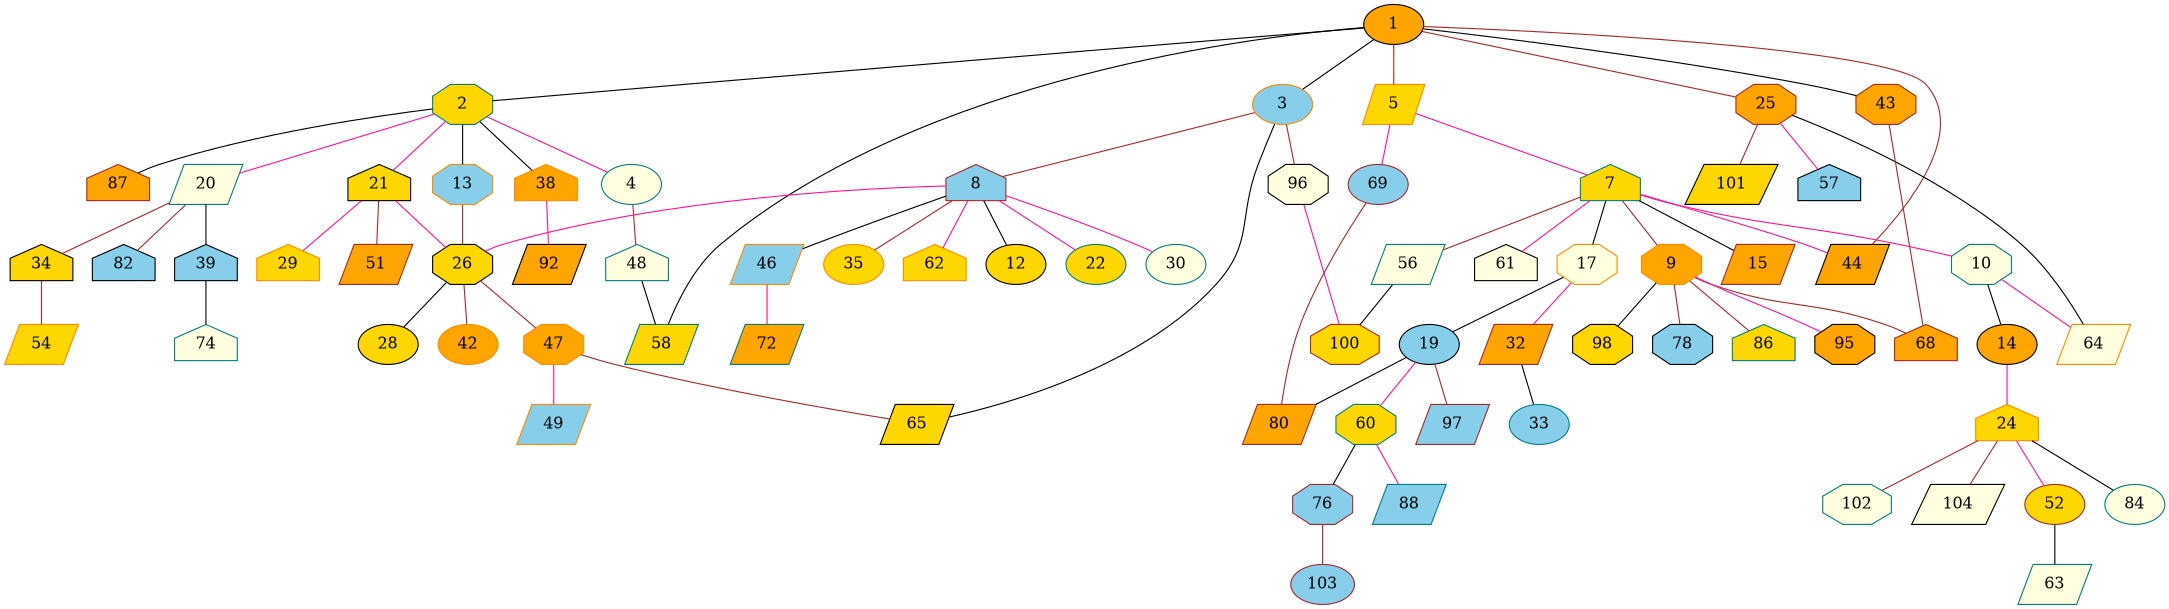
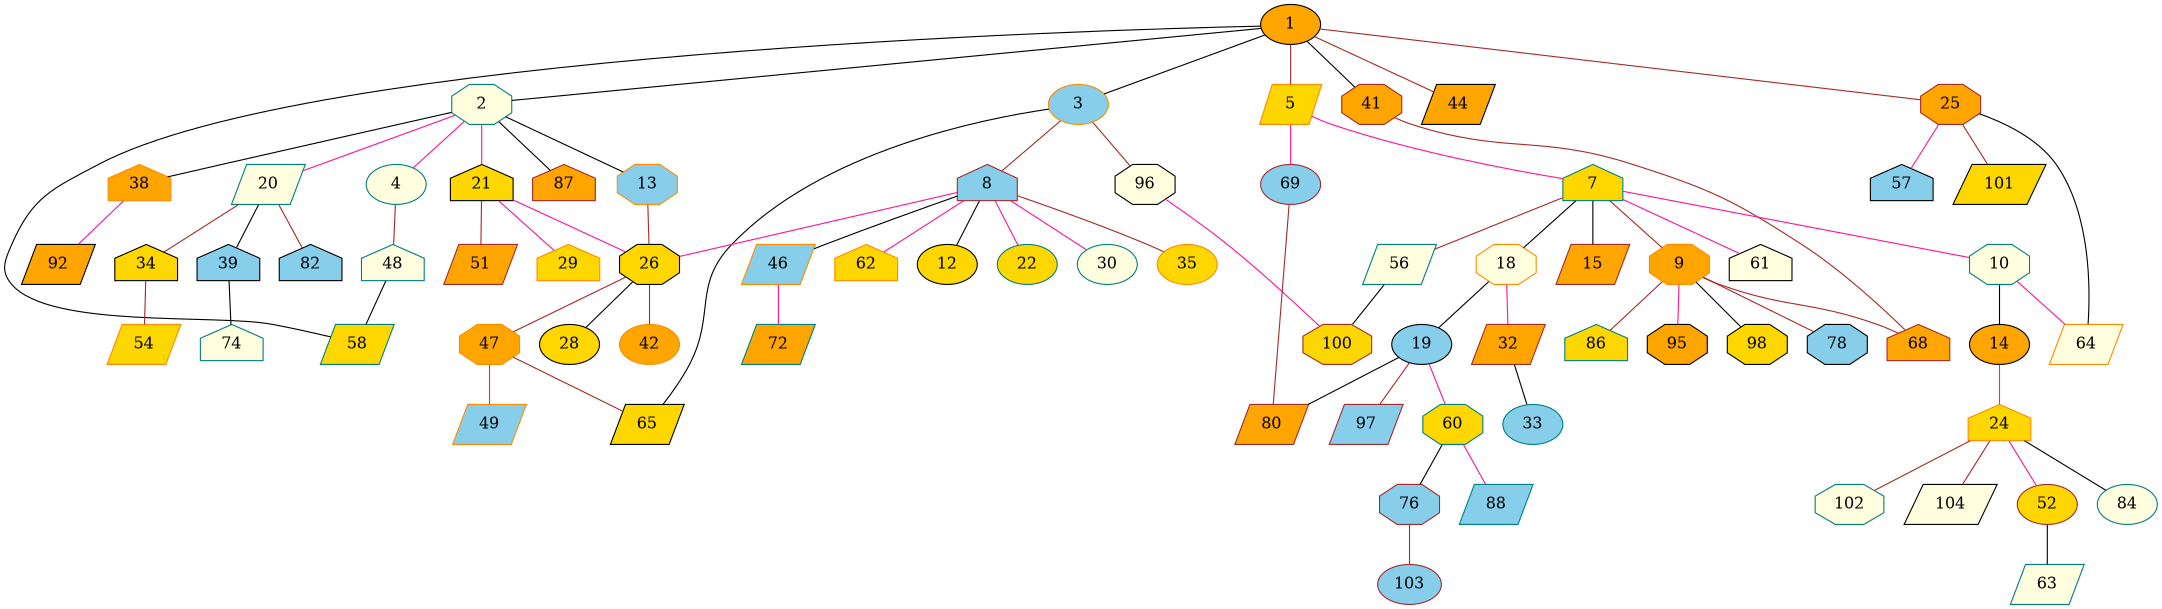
(463, 104) -> (482, 104)
(1886, 104) -> (1372, 104)
(1749, 227) -> none
(1587, 264) -> (1506, 264)
